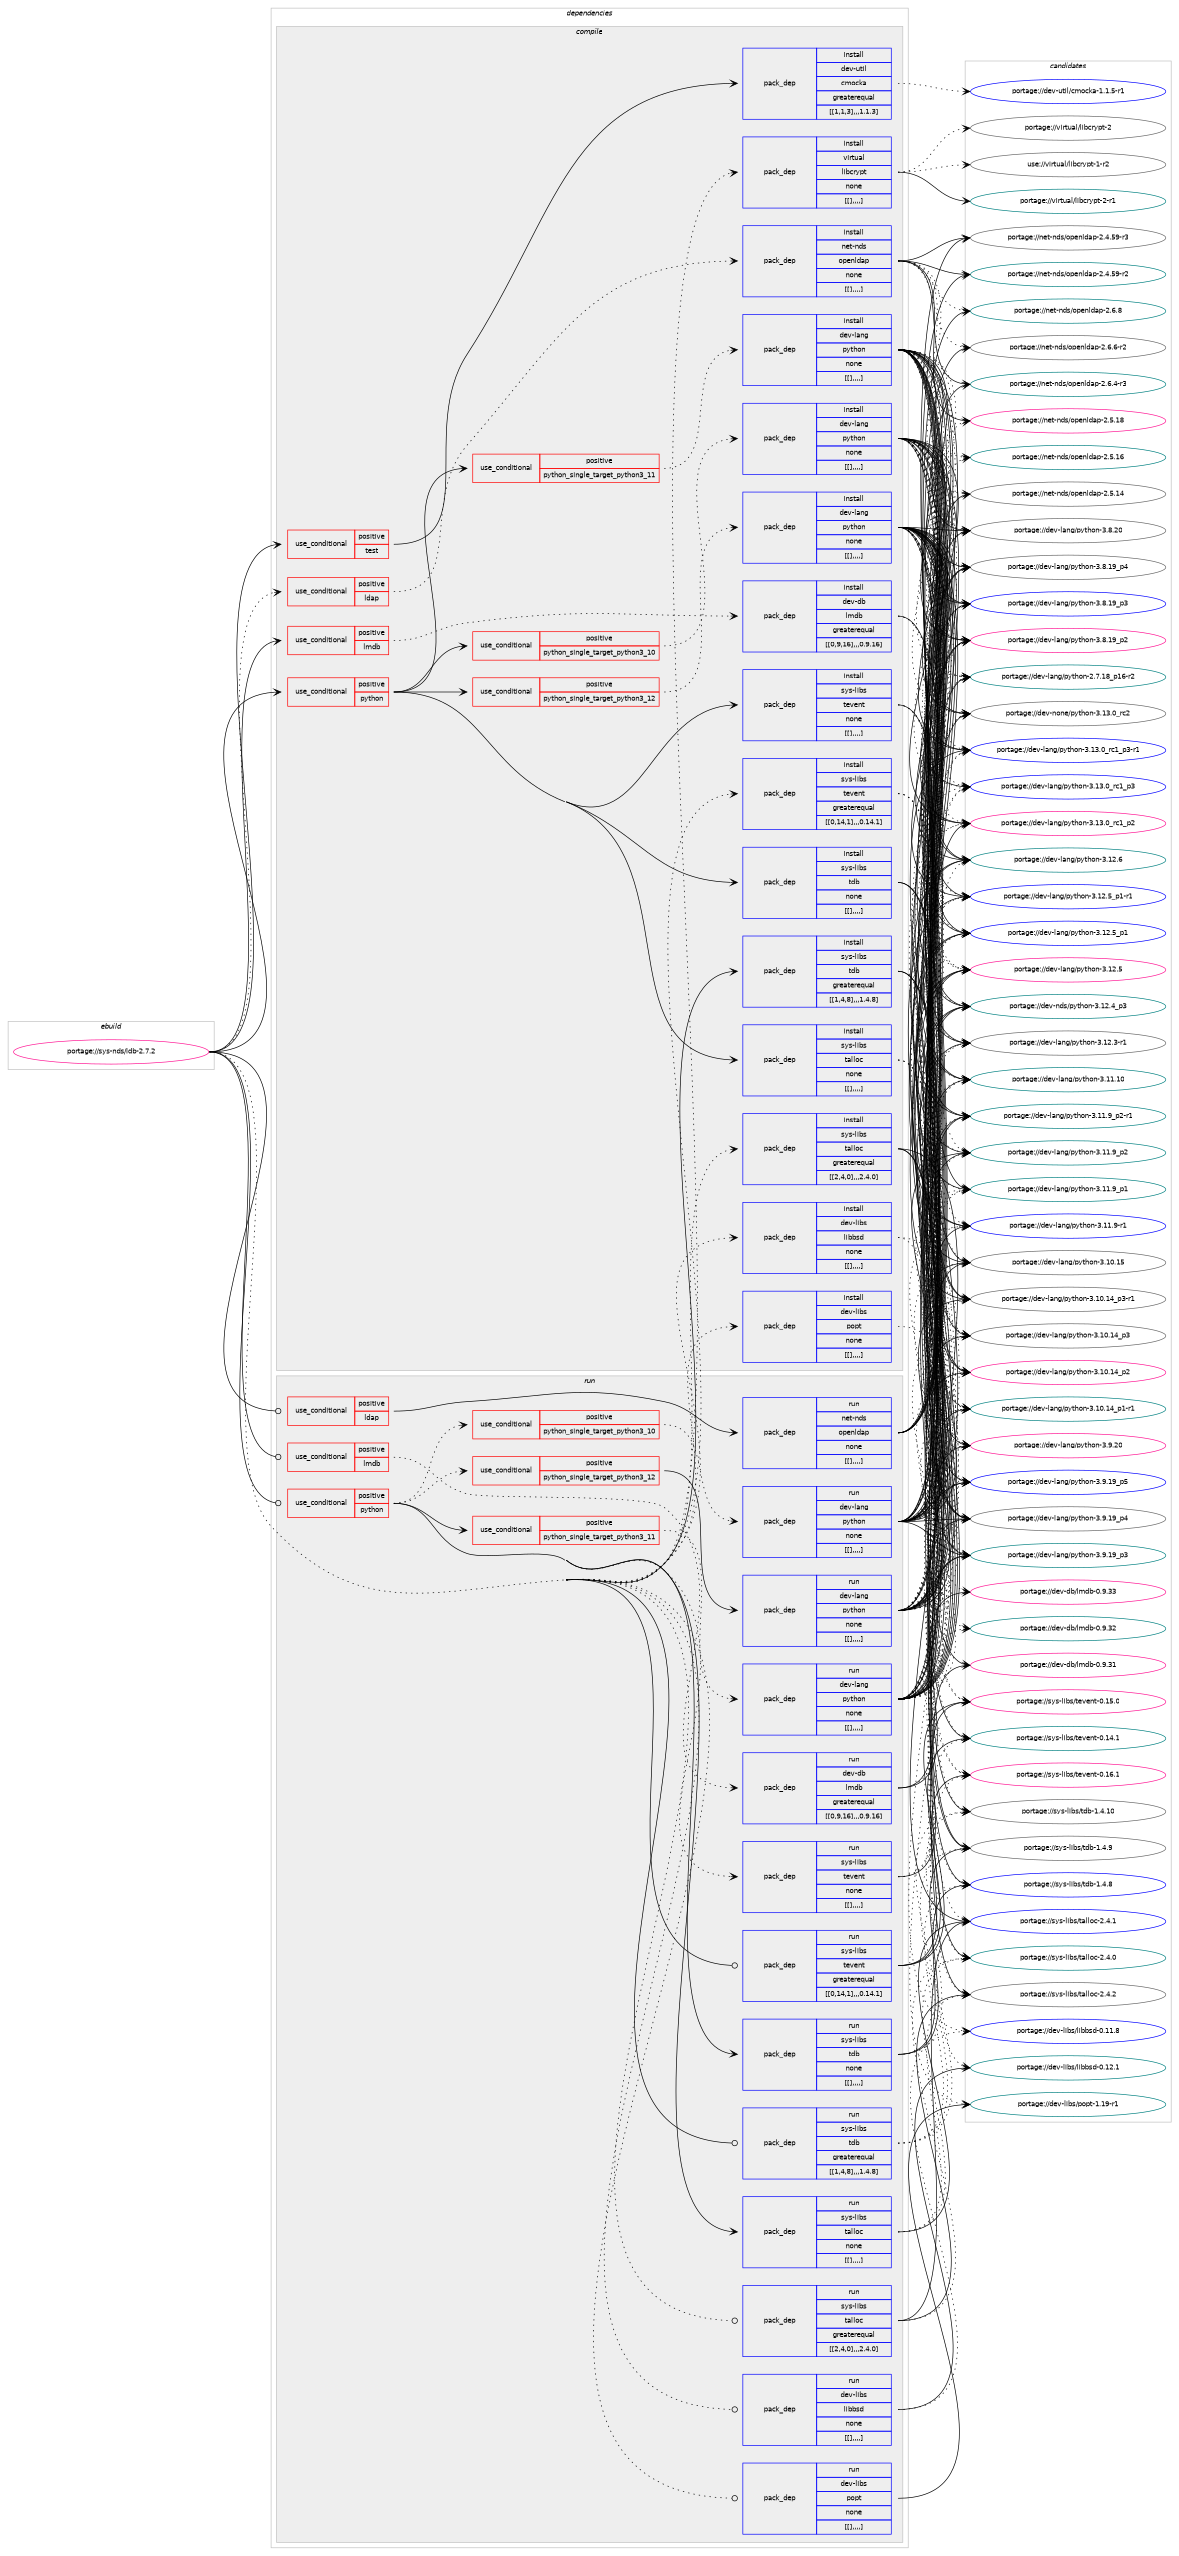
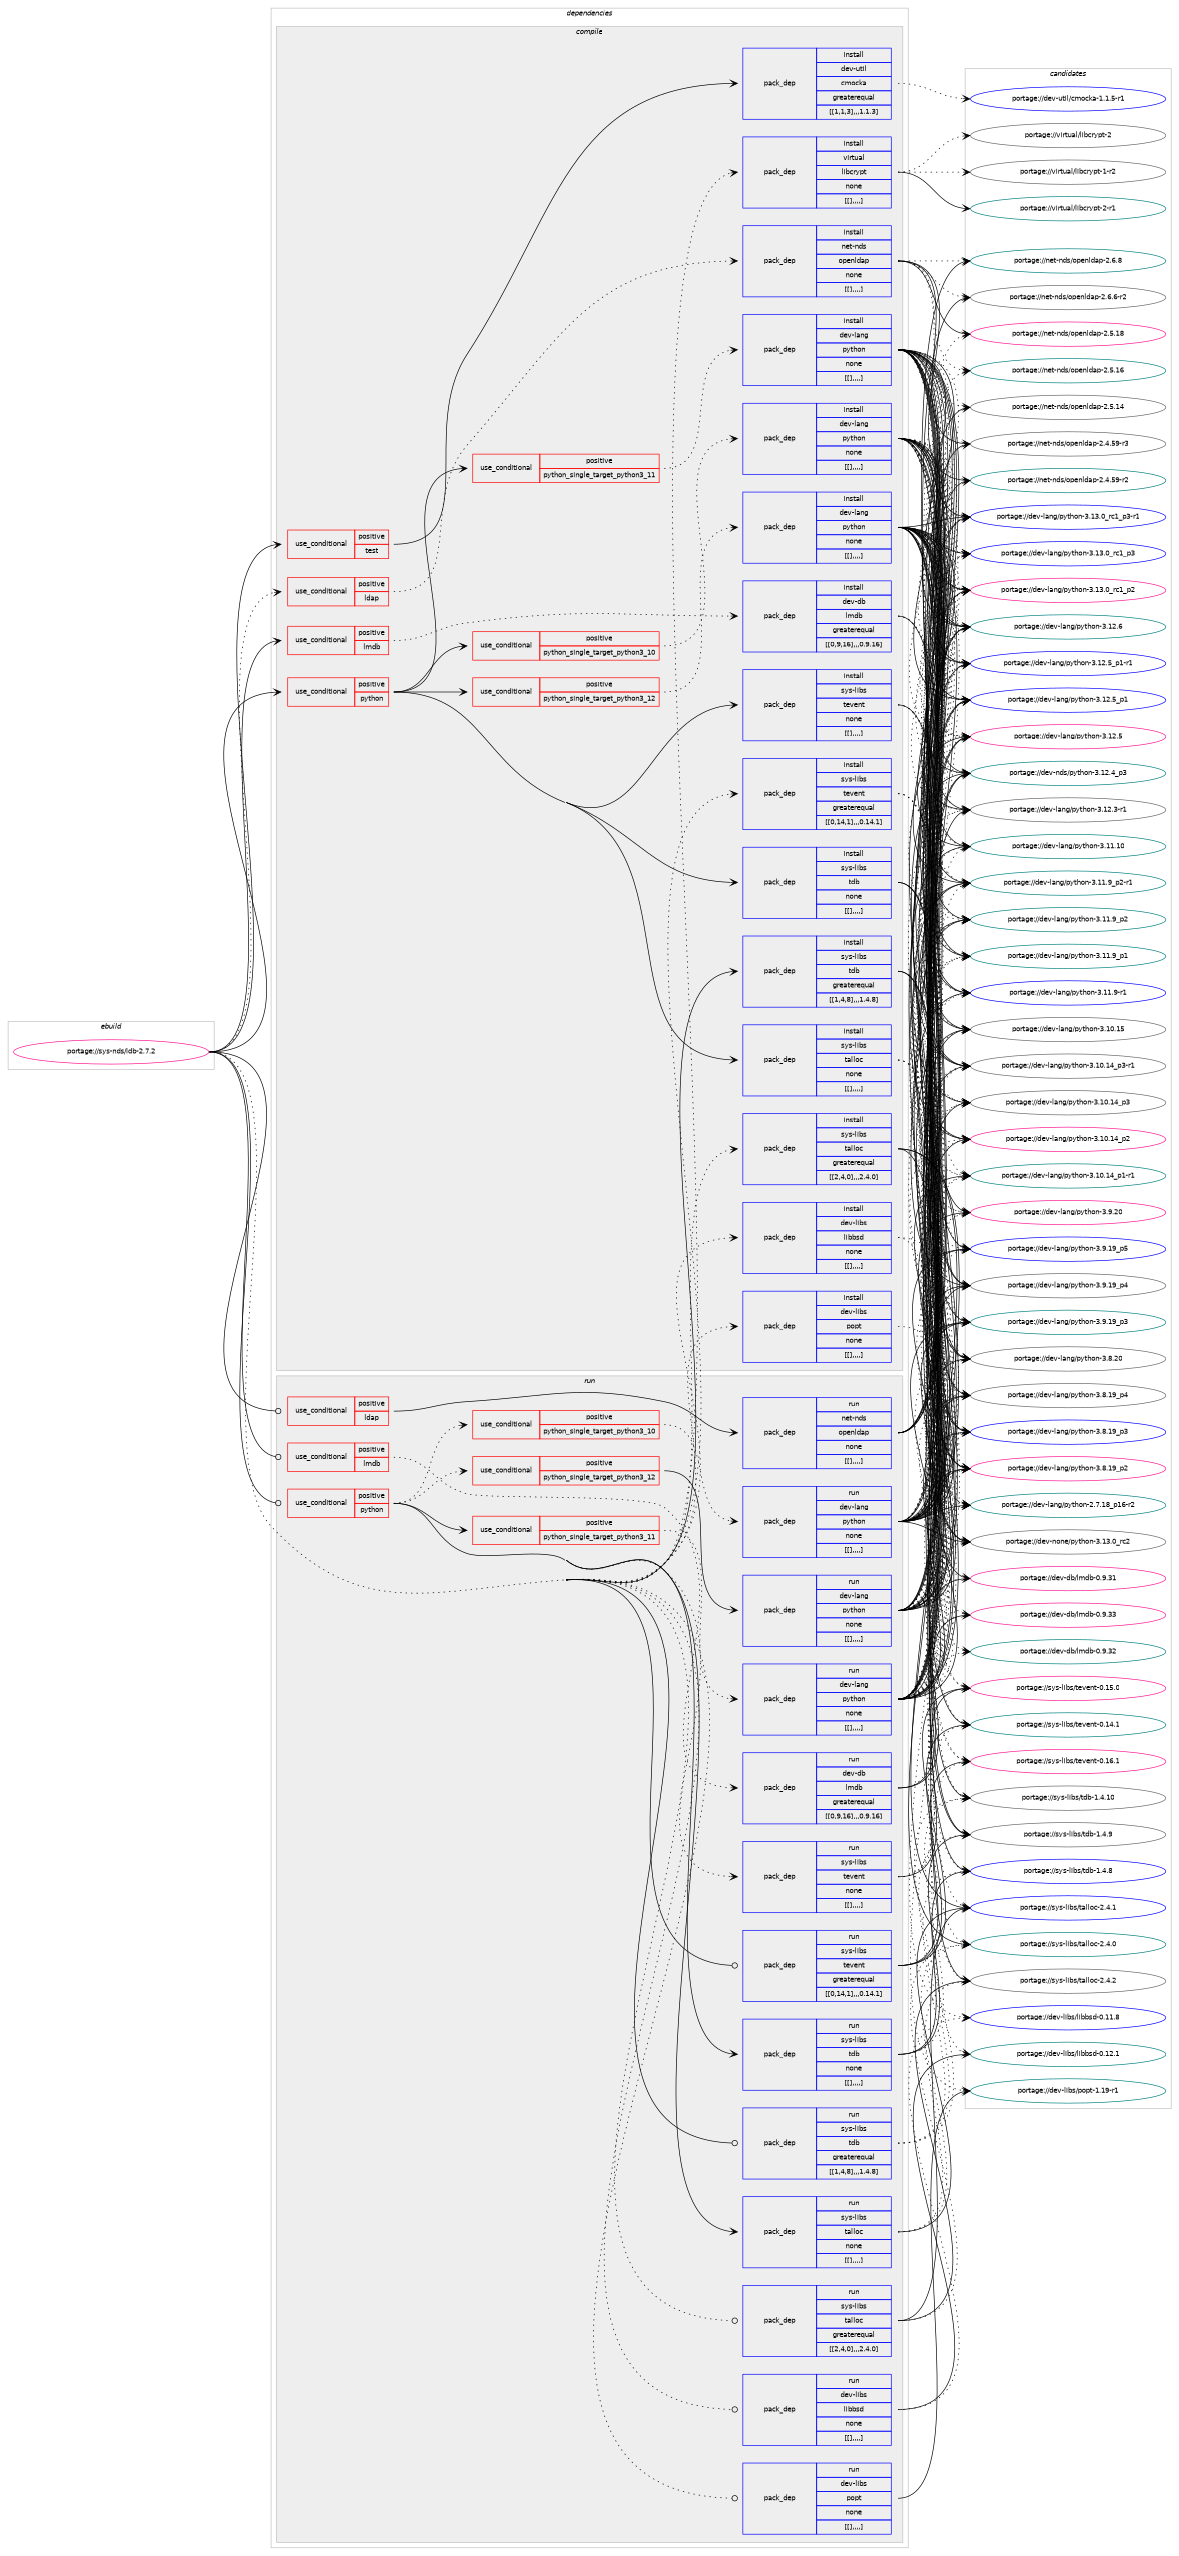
(1068, 165) -> (1068, 172)
(1068, 384) -> none
